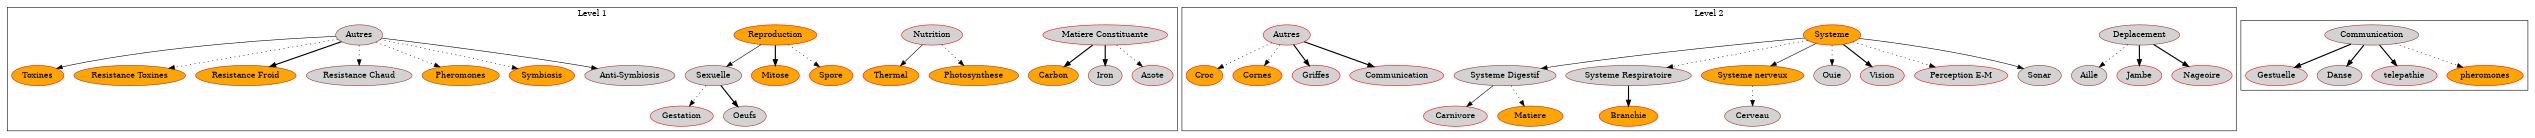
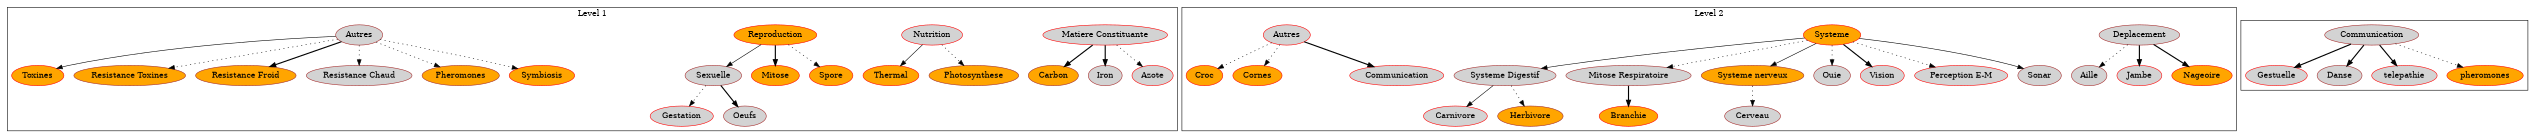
(630, 76) -> none
(1316, 76) -> none
(1629, 76) -> (1629, 76)
(2202, 76) -> (2202, 76)
(1530, 116) -> (1530, 116)
